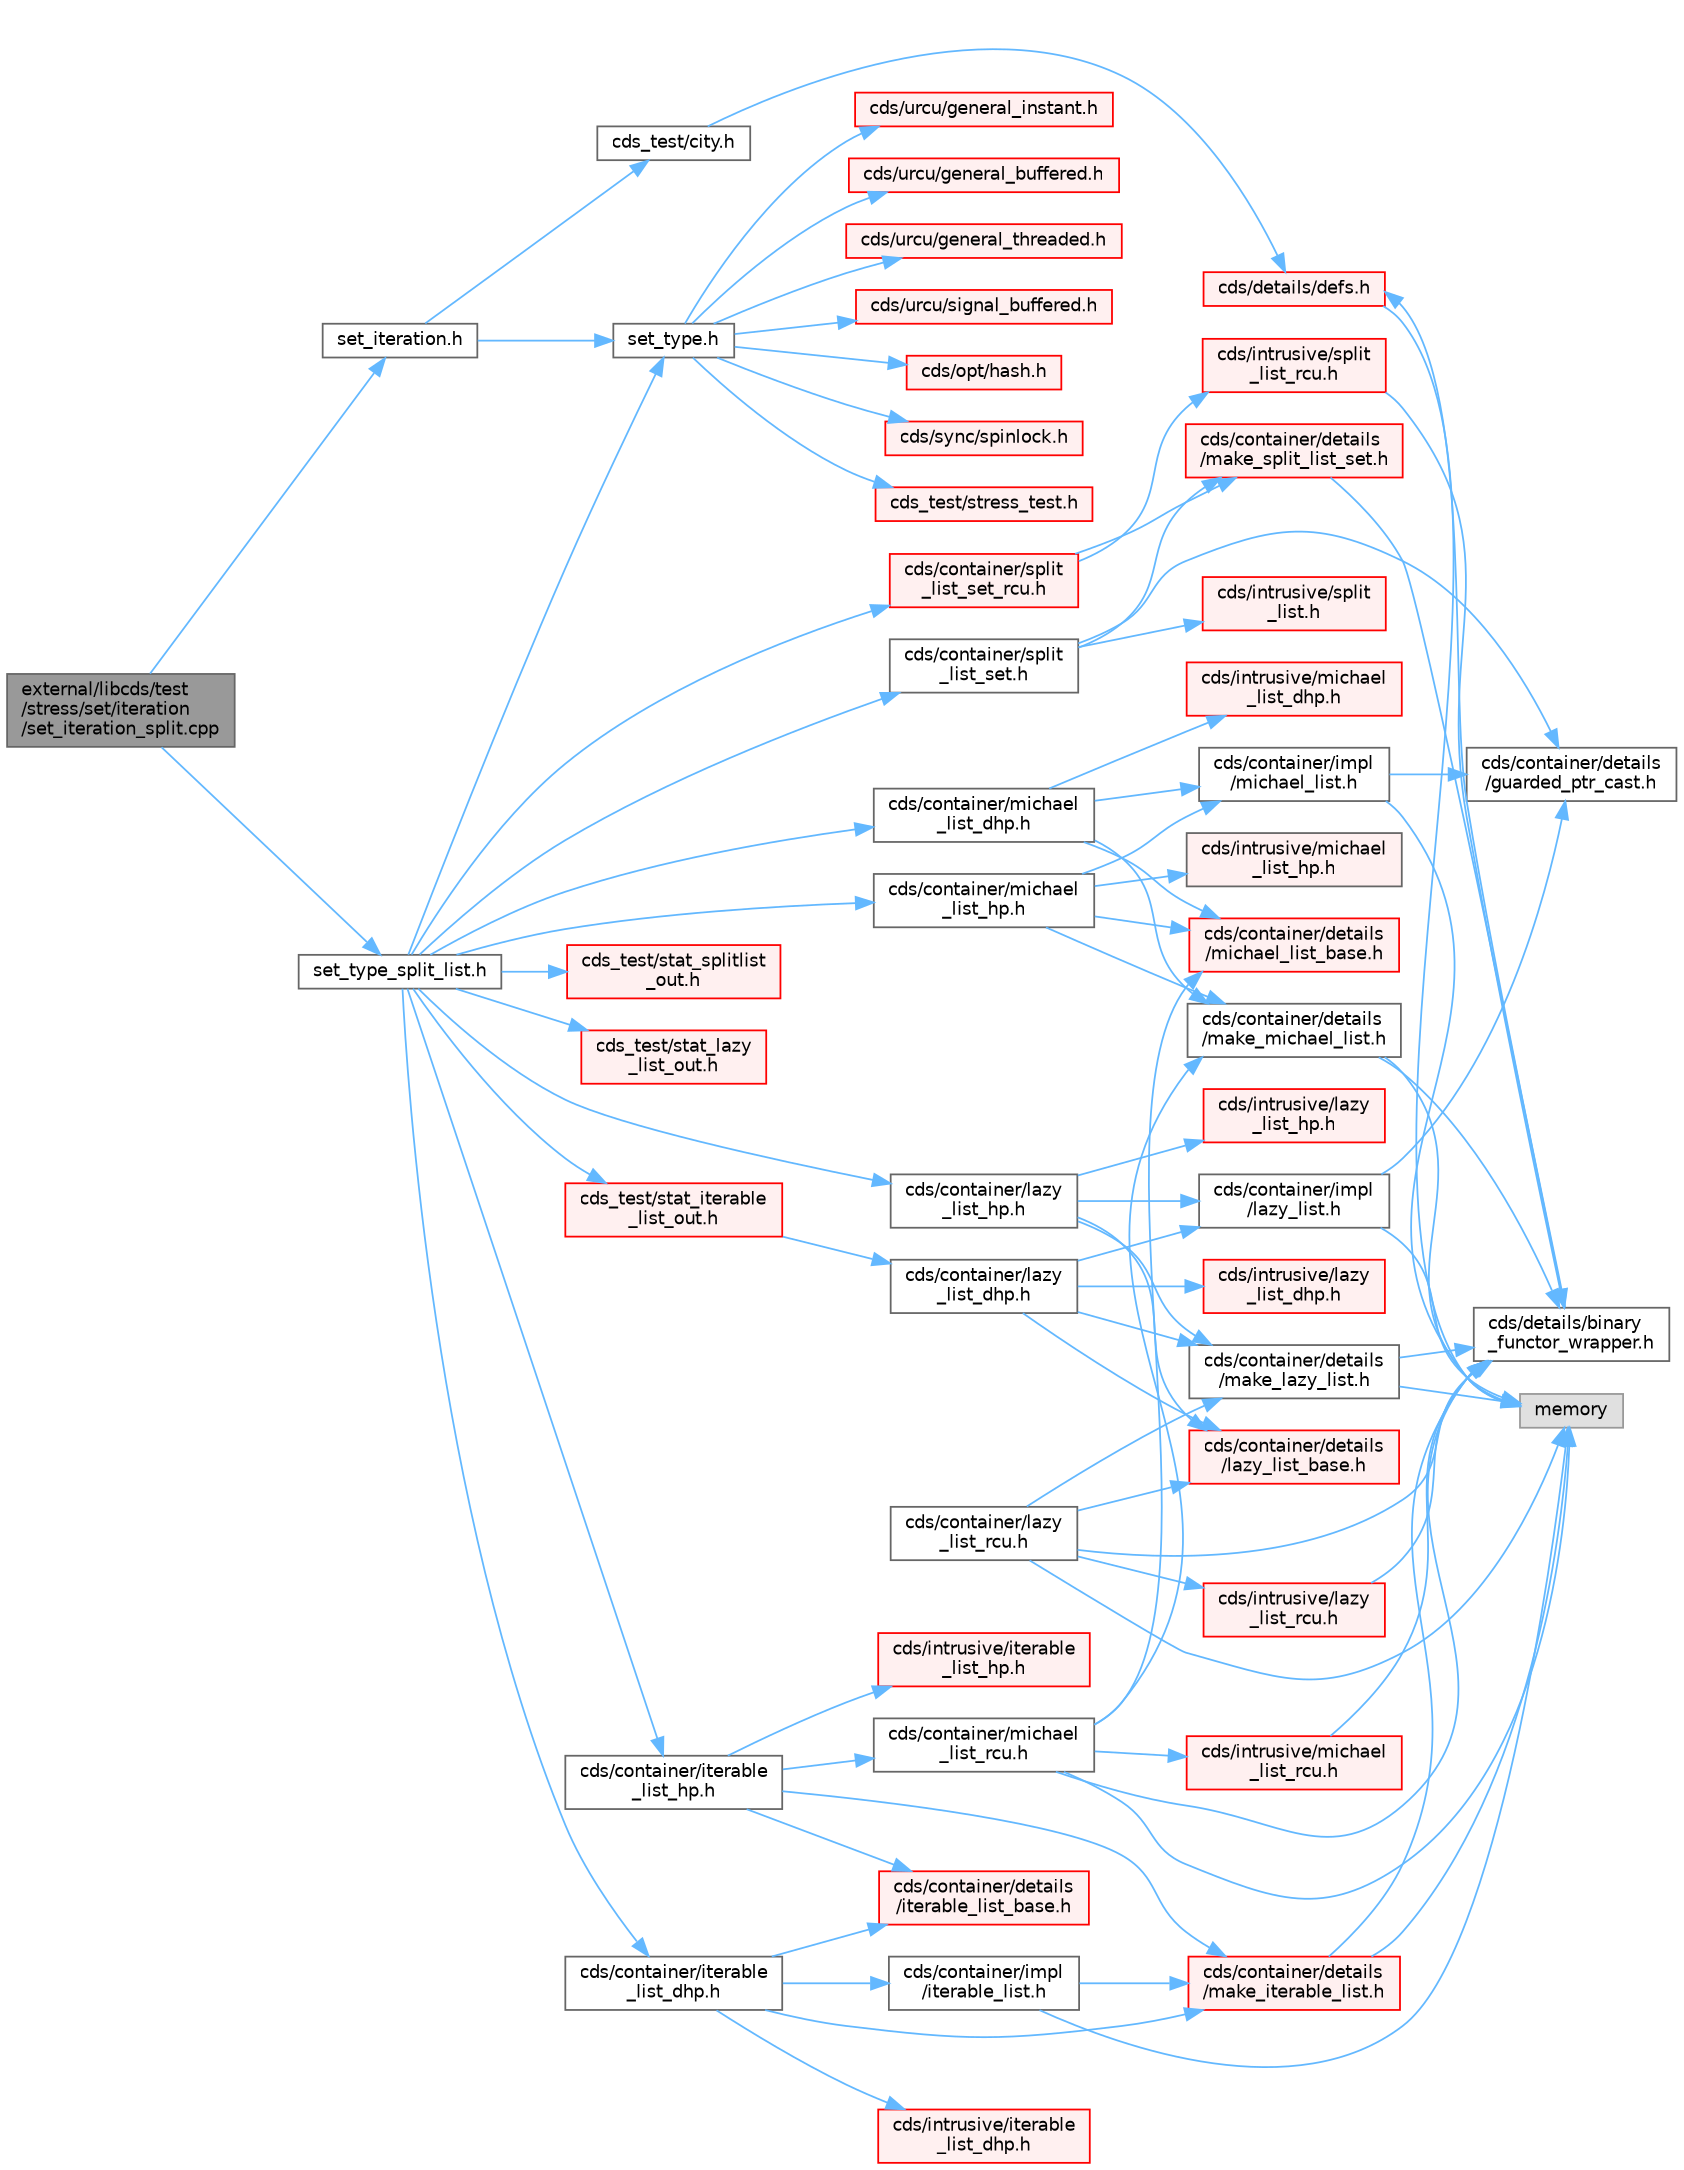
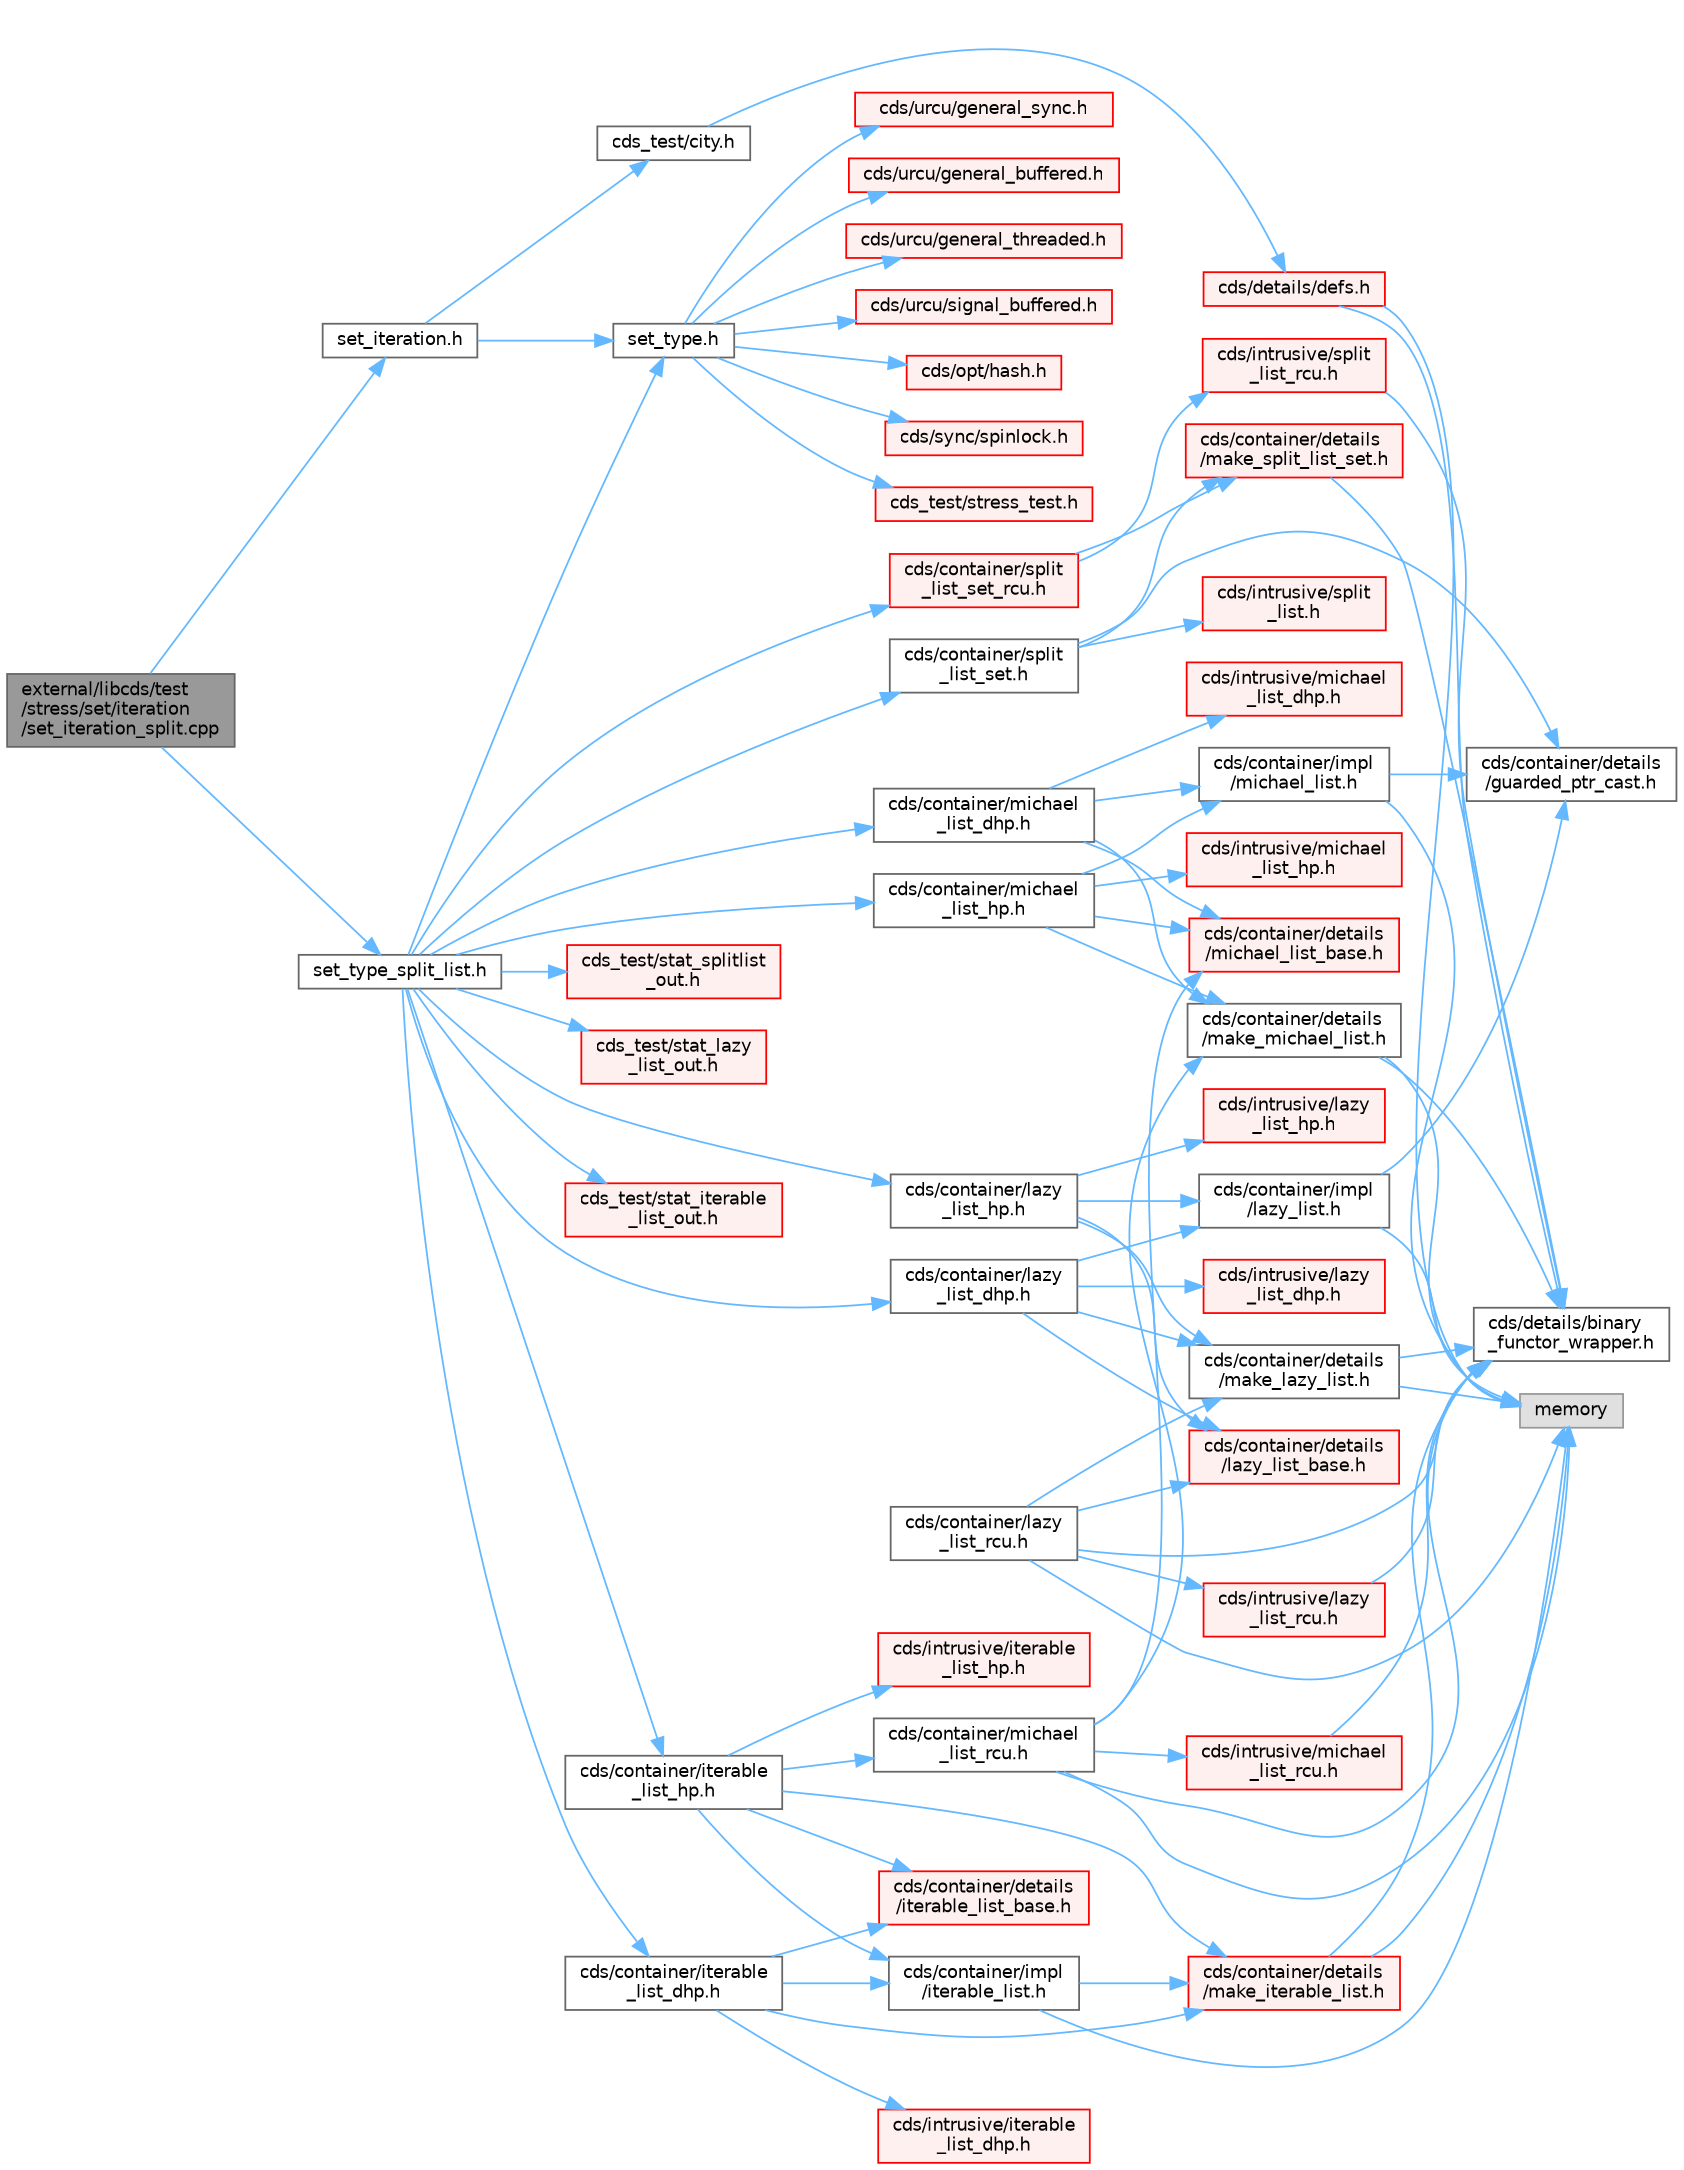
(984, 110) -> (984, 110)
(1467, 805) -> (1461, 778)
(1294, 860) -> (1294, 860)
(828, 1248) -> (566, 1253)
none -> (777, 1890)
